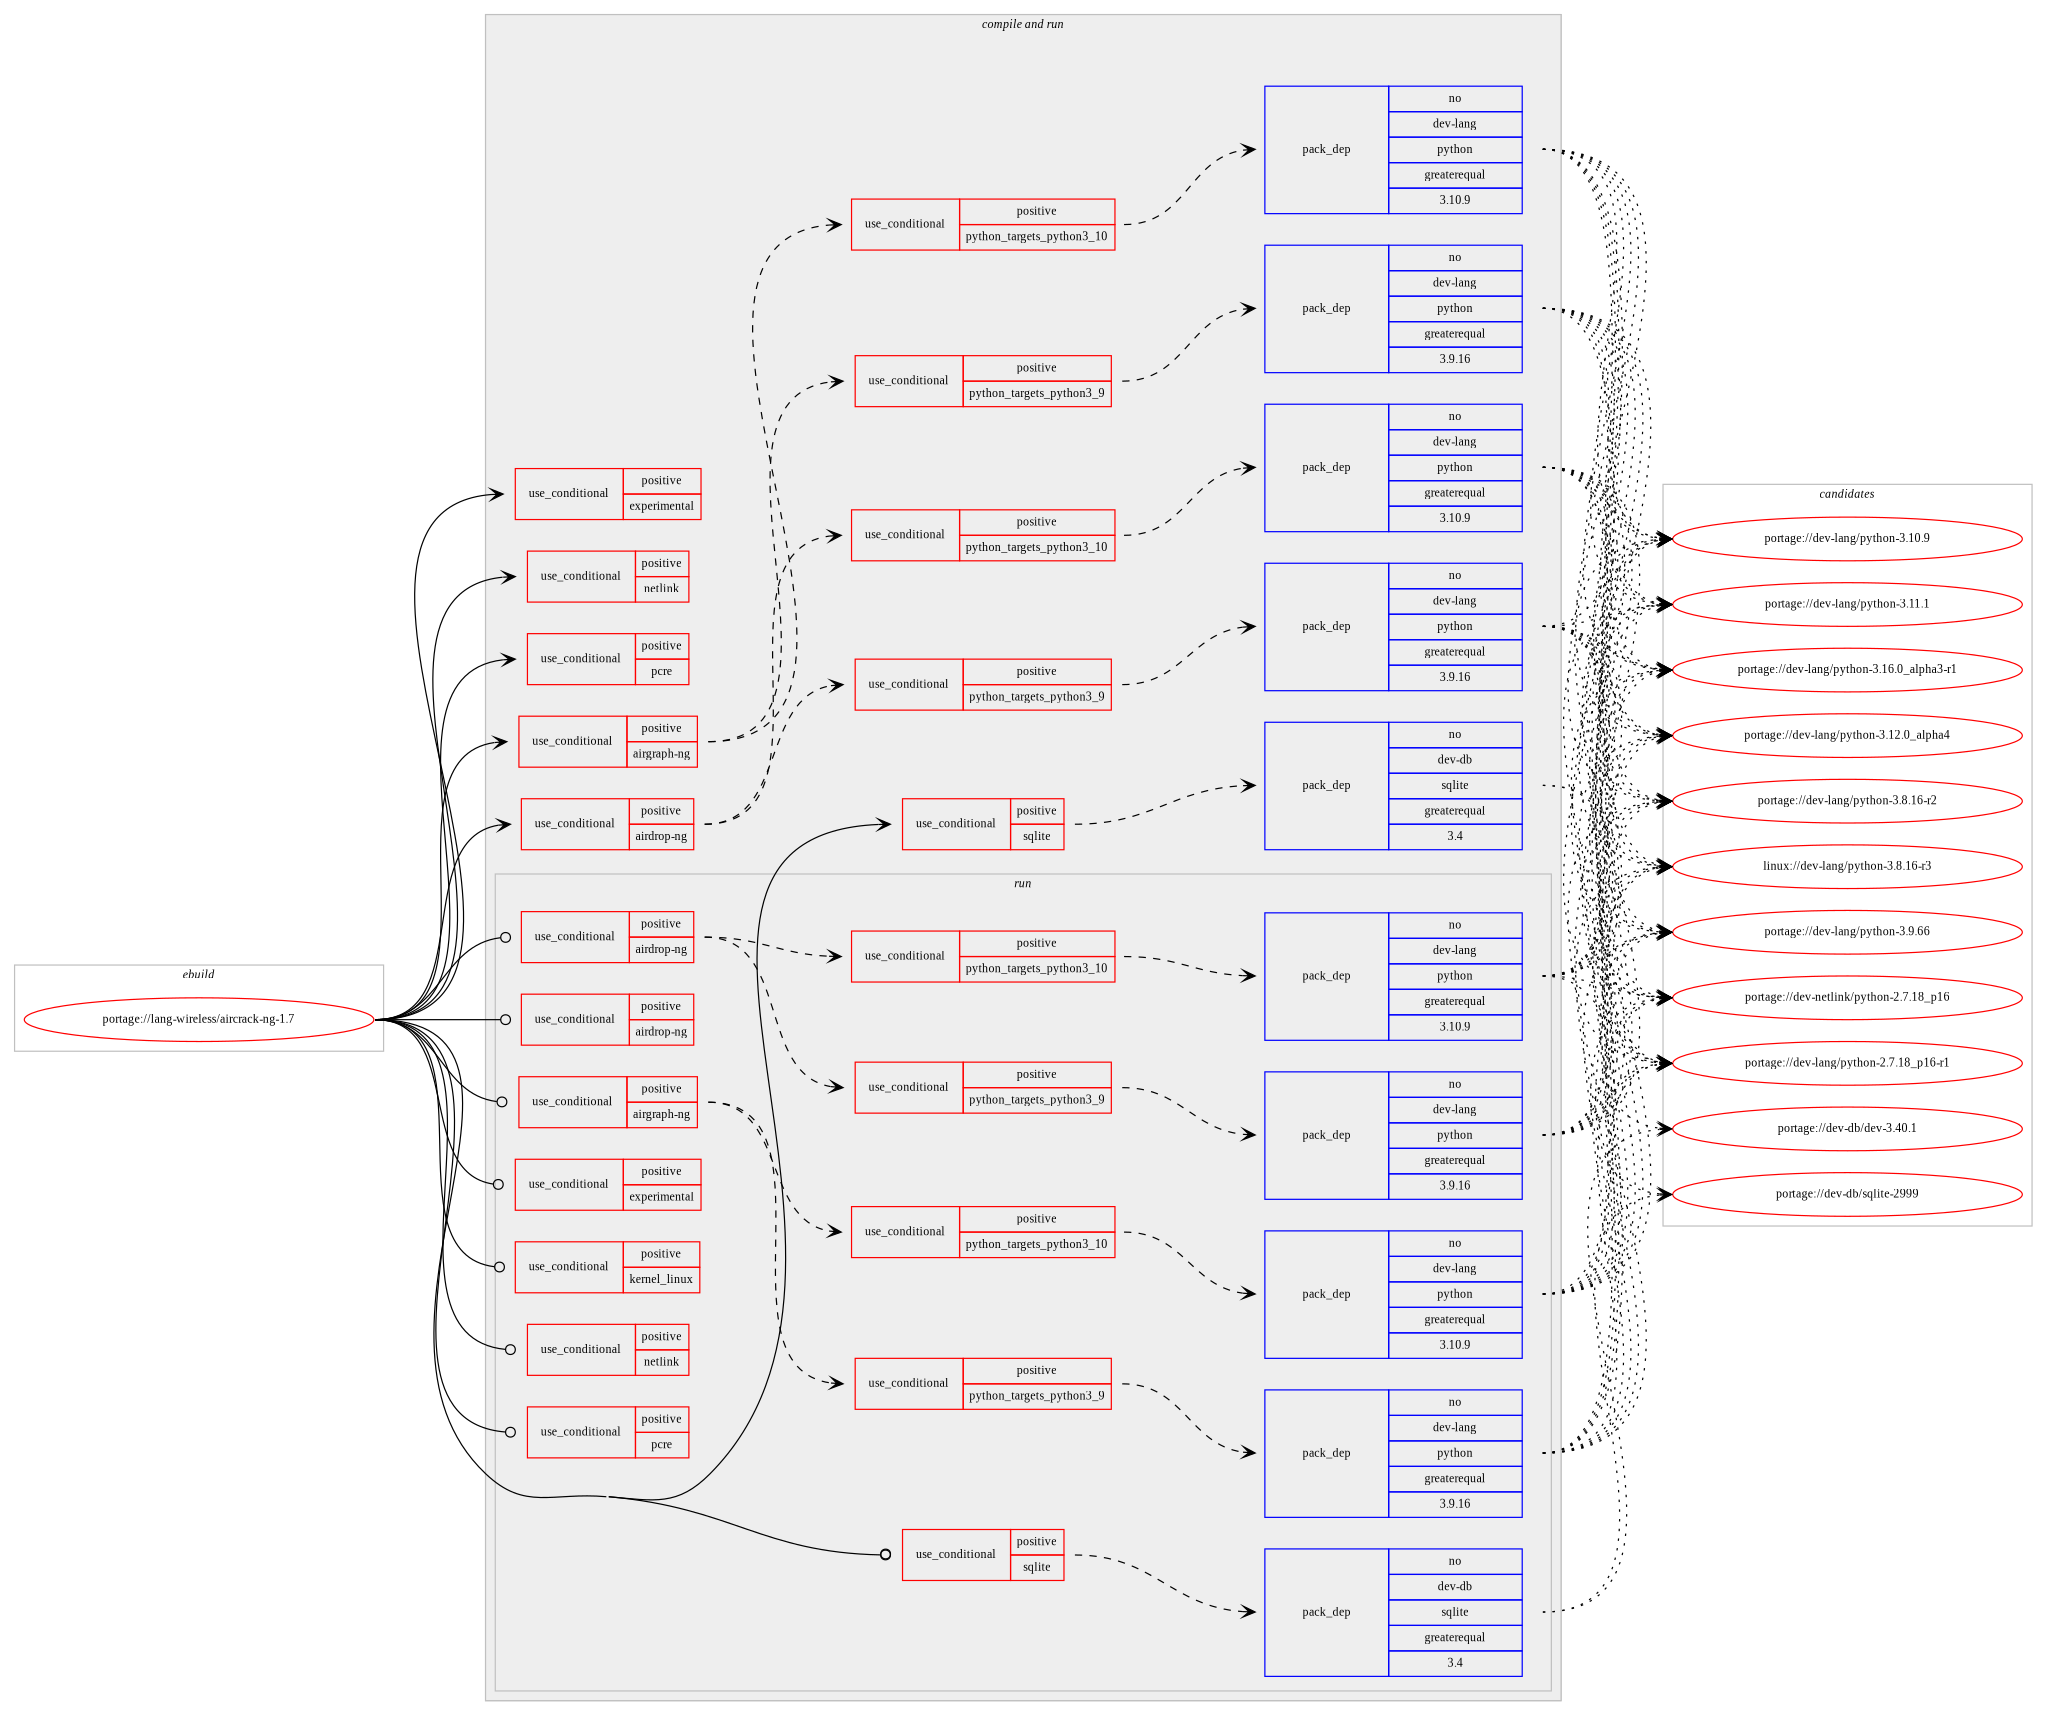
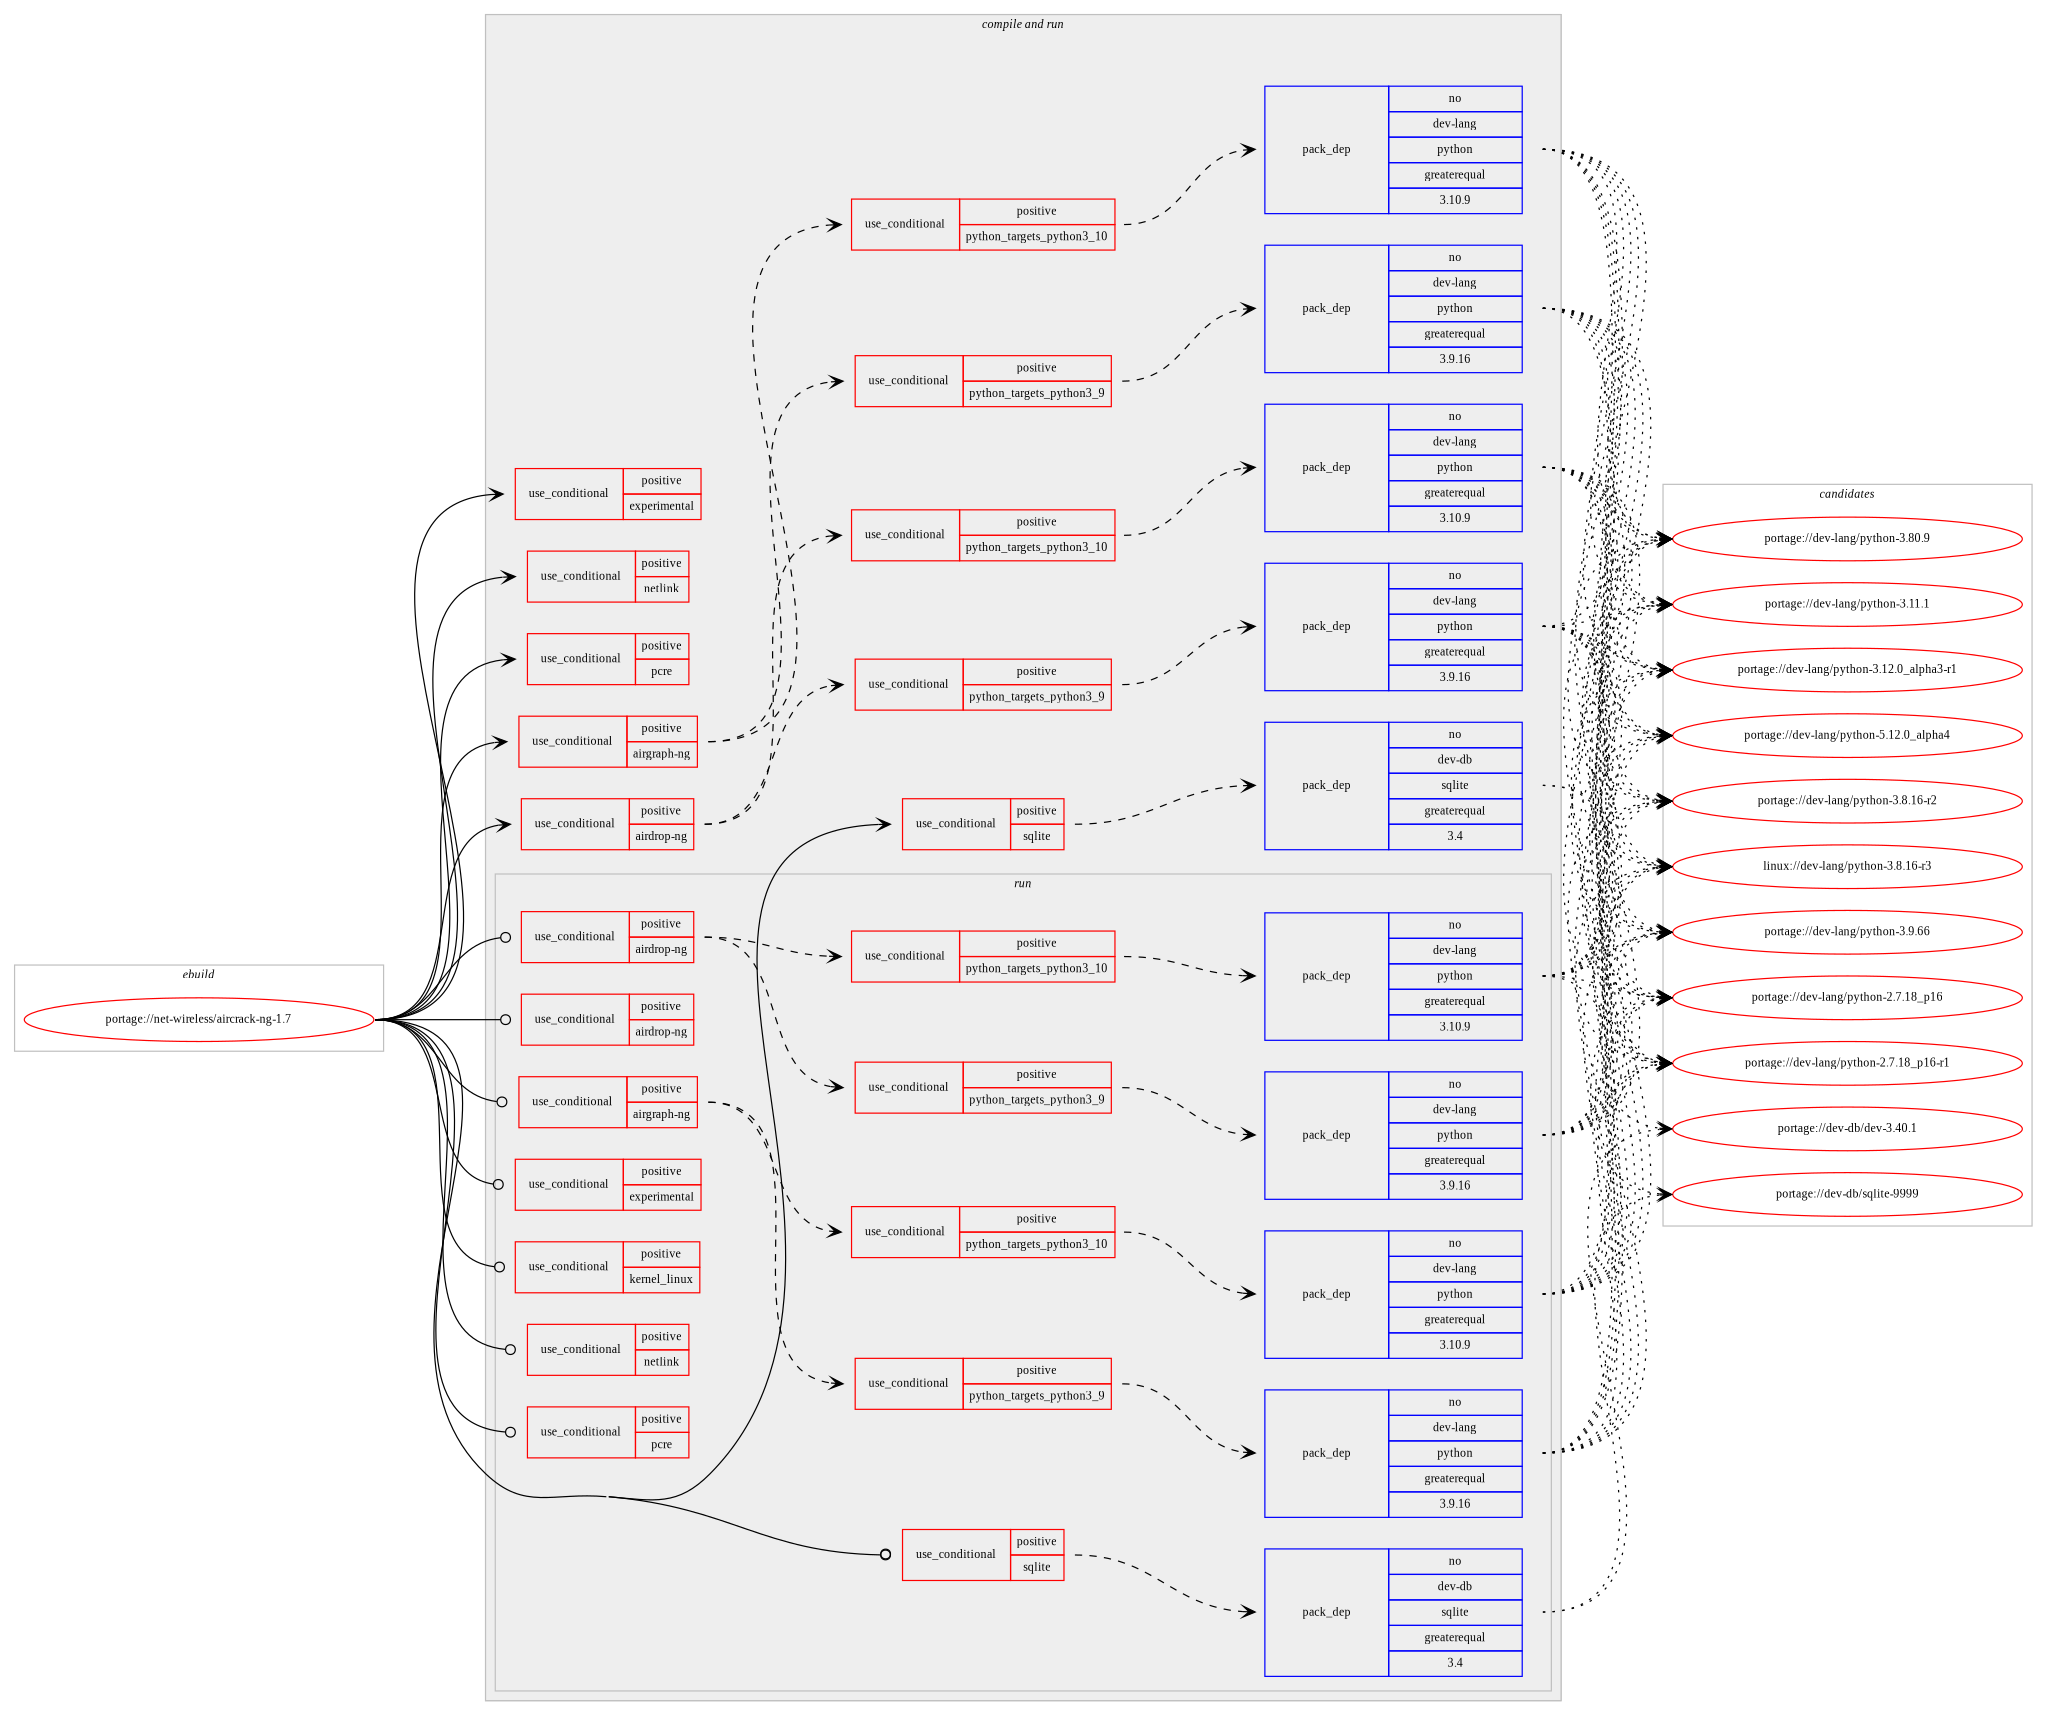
(1848, 539) -> (1848, 539)
(1848, 670) -> (1848, 670)
(1848, 736) -> (1848, 736)
(1848, 998) -> (1848, 998)
(199, 1020) -> (199, 1020)
(1848, 1194) -> (1848, 1194)
